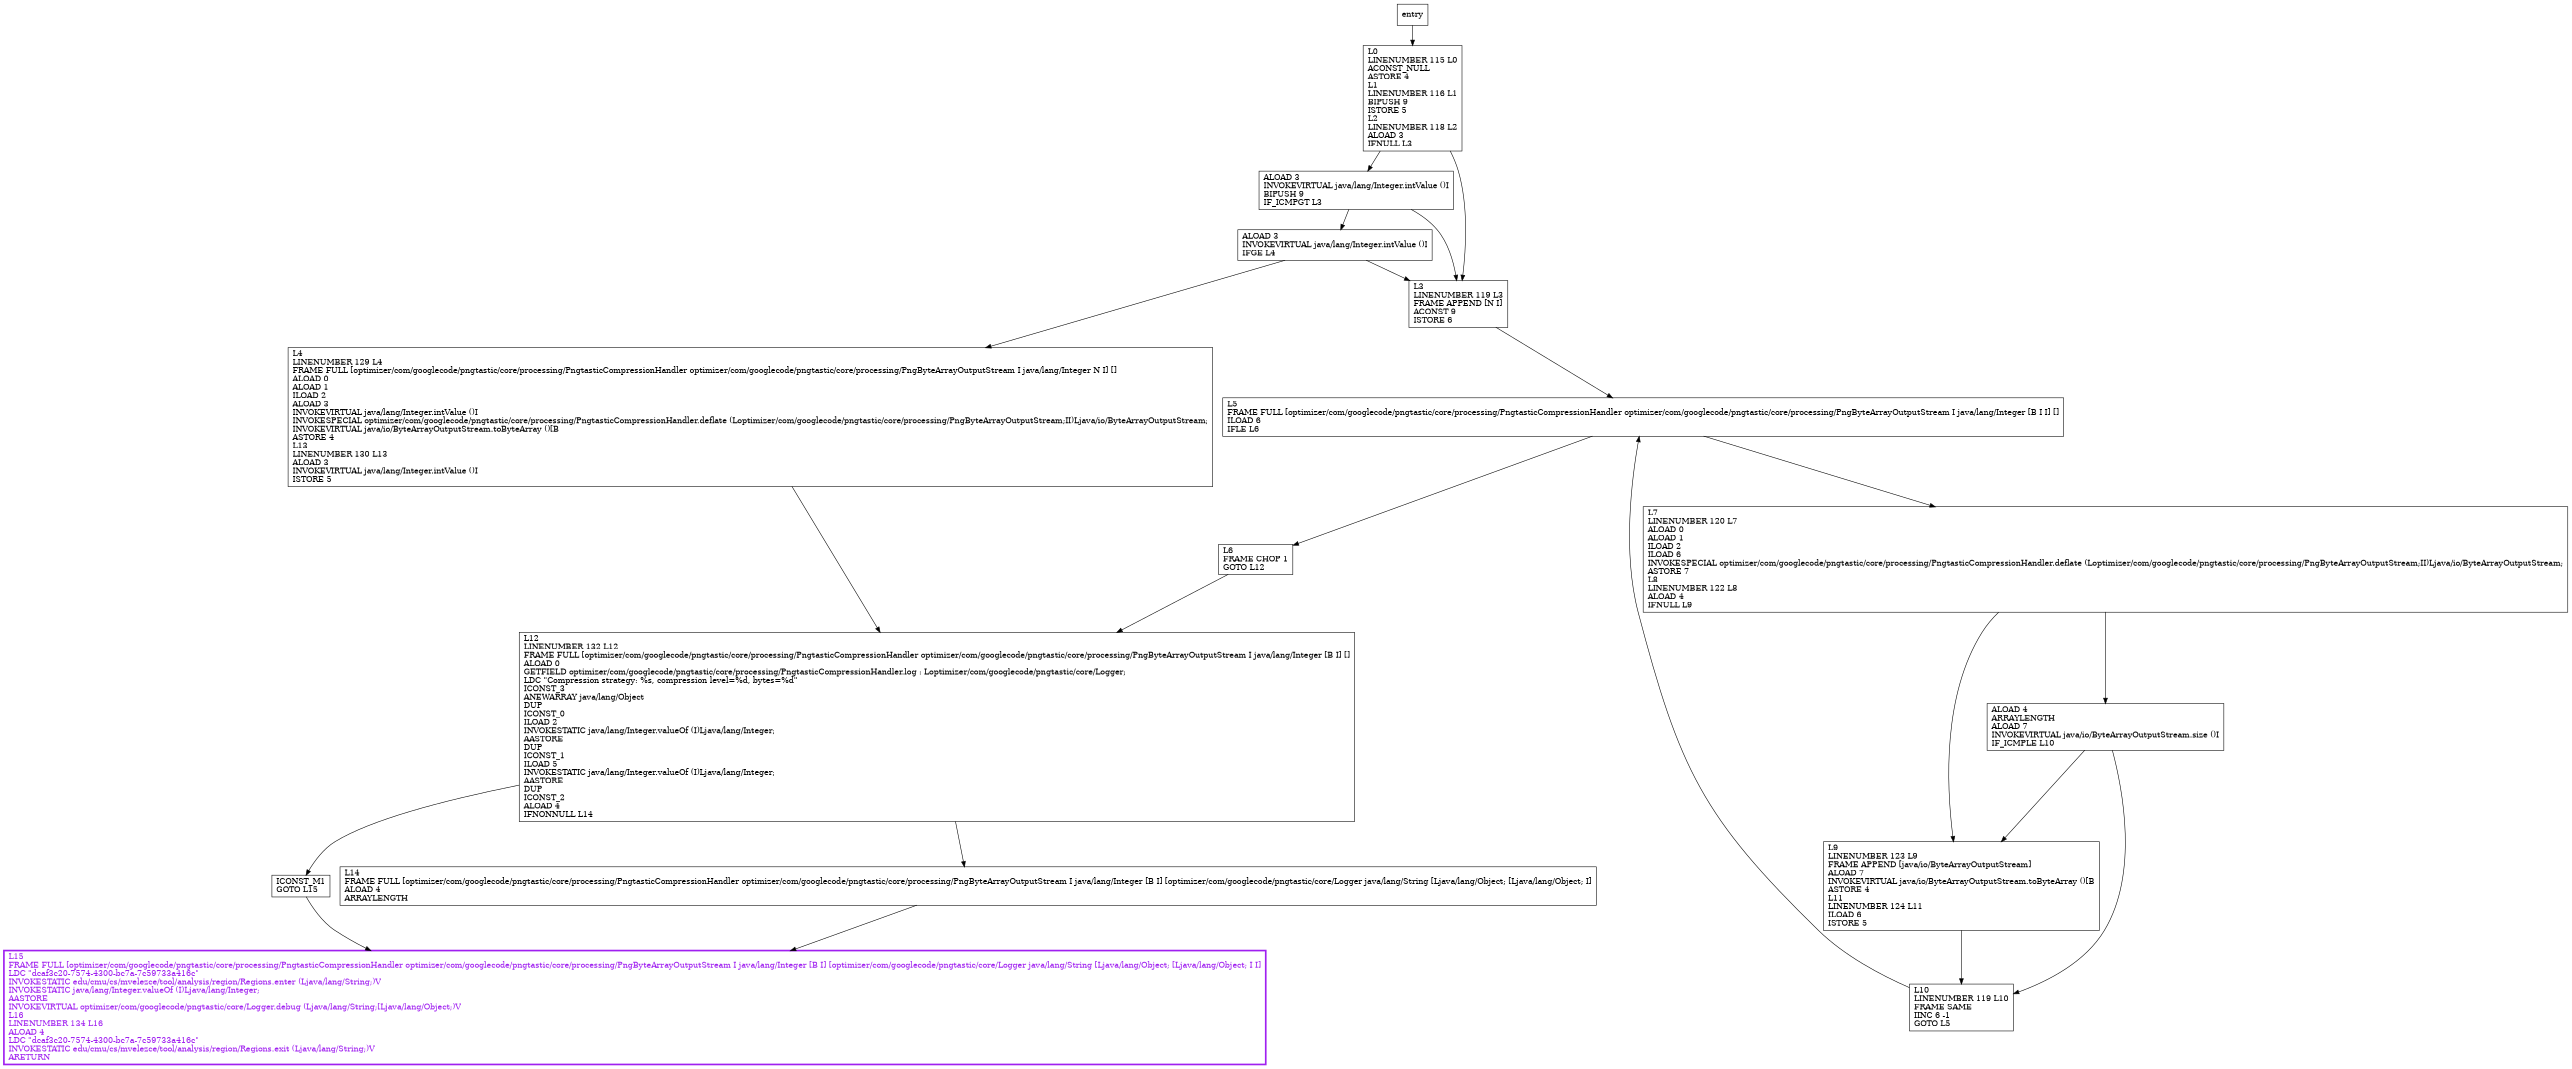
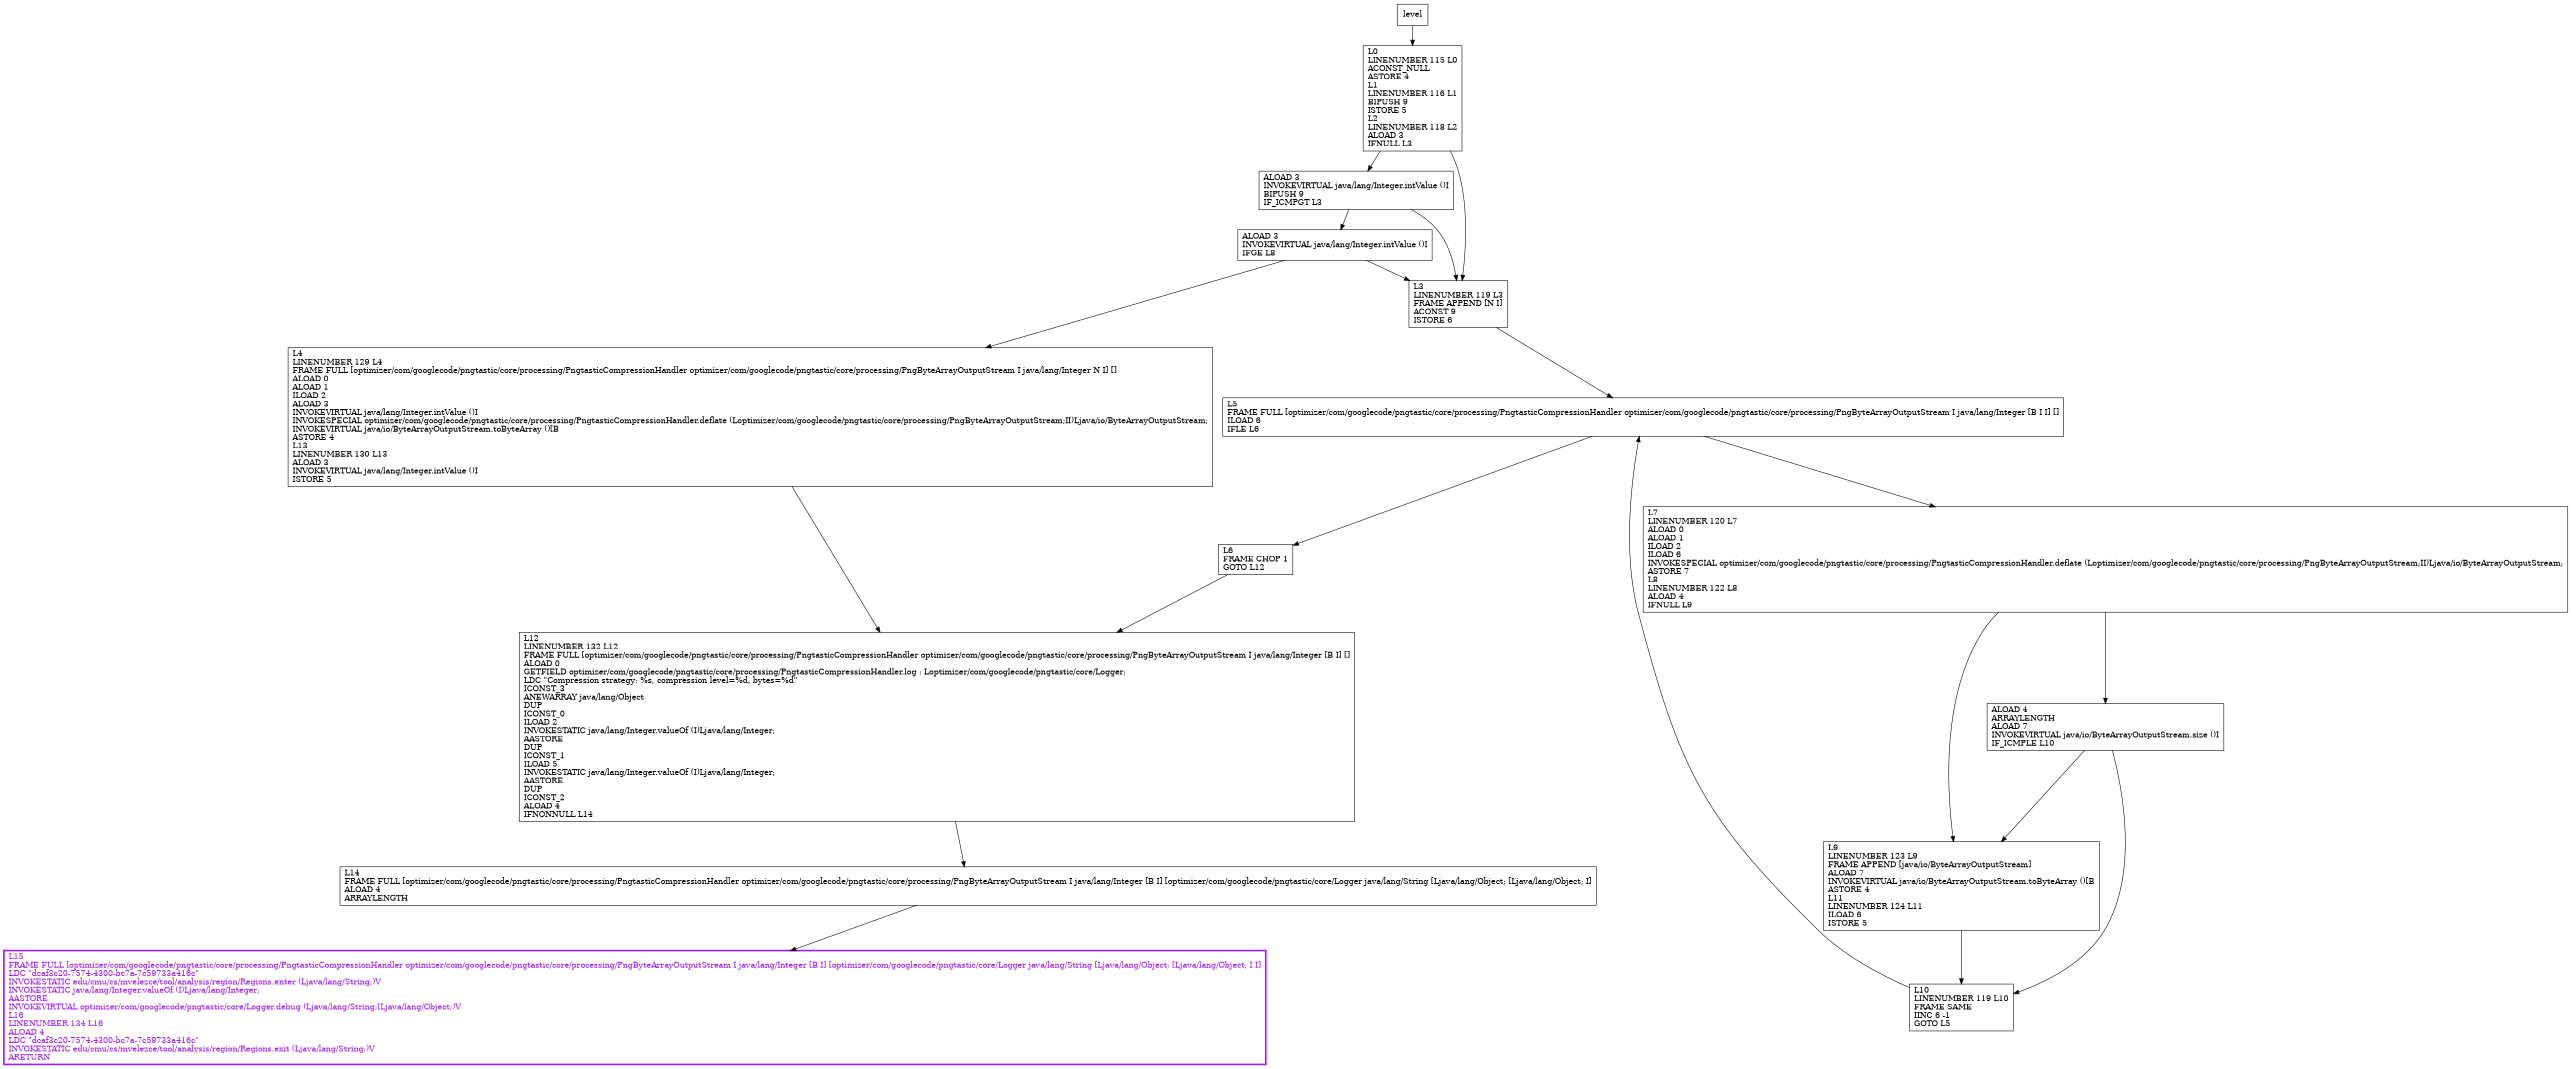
(1413, 15) -> (1413, 15)
(1335, 245) -> (1335, 245)
(301, 886) -> none
